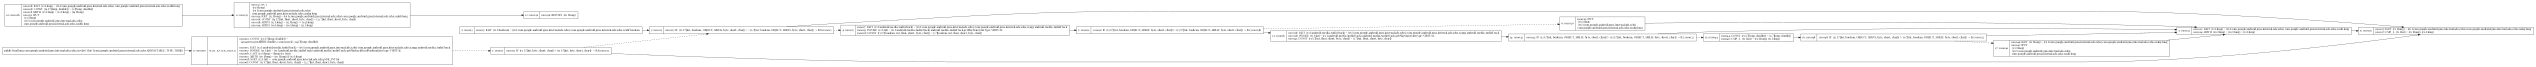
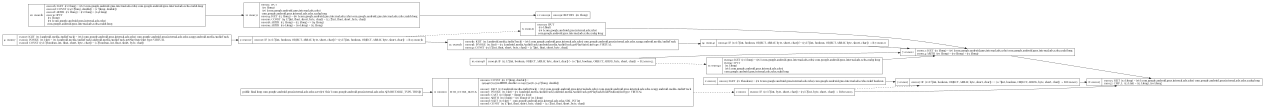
(836, 30) -> none
(1748, 38) -> none
